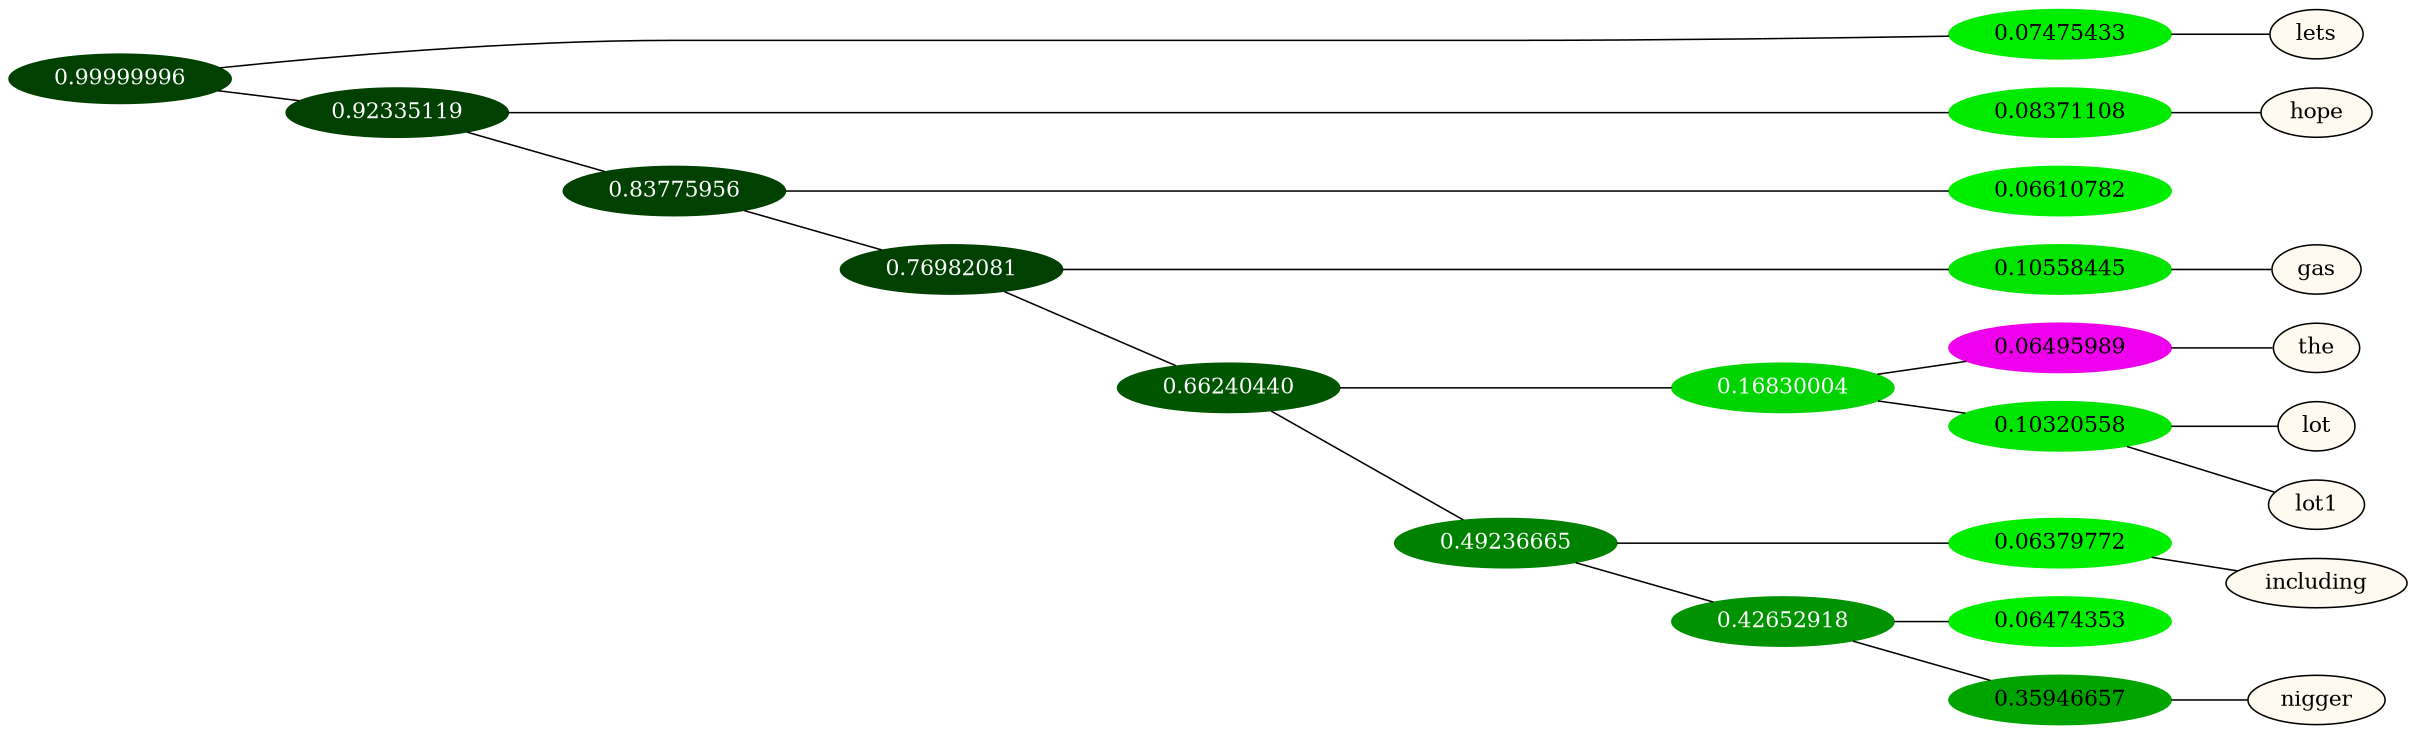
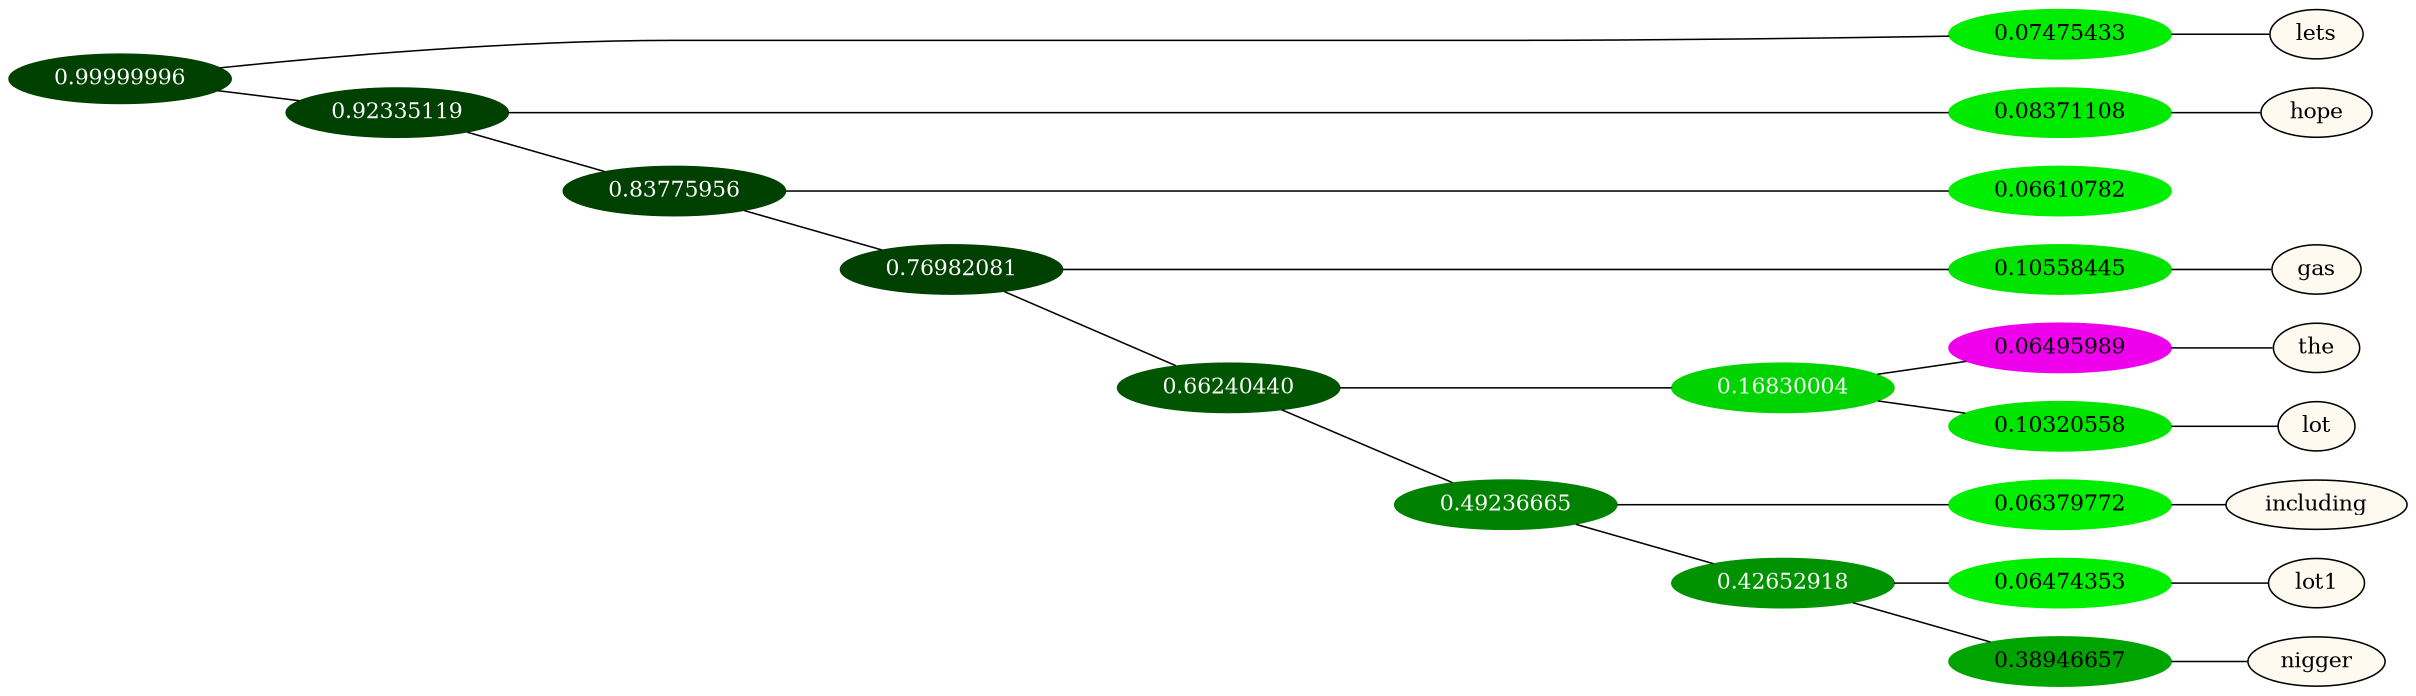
(2201, 469) -> (2220, 583)
(2060, 700) -> (2060, 662)
